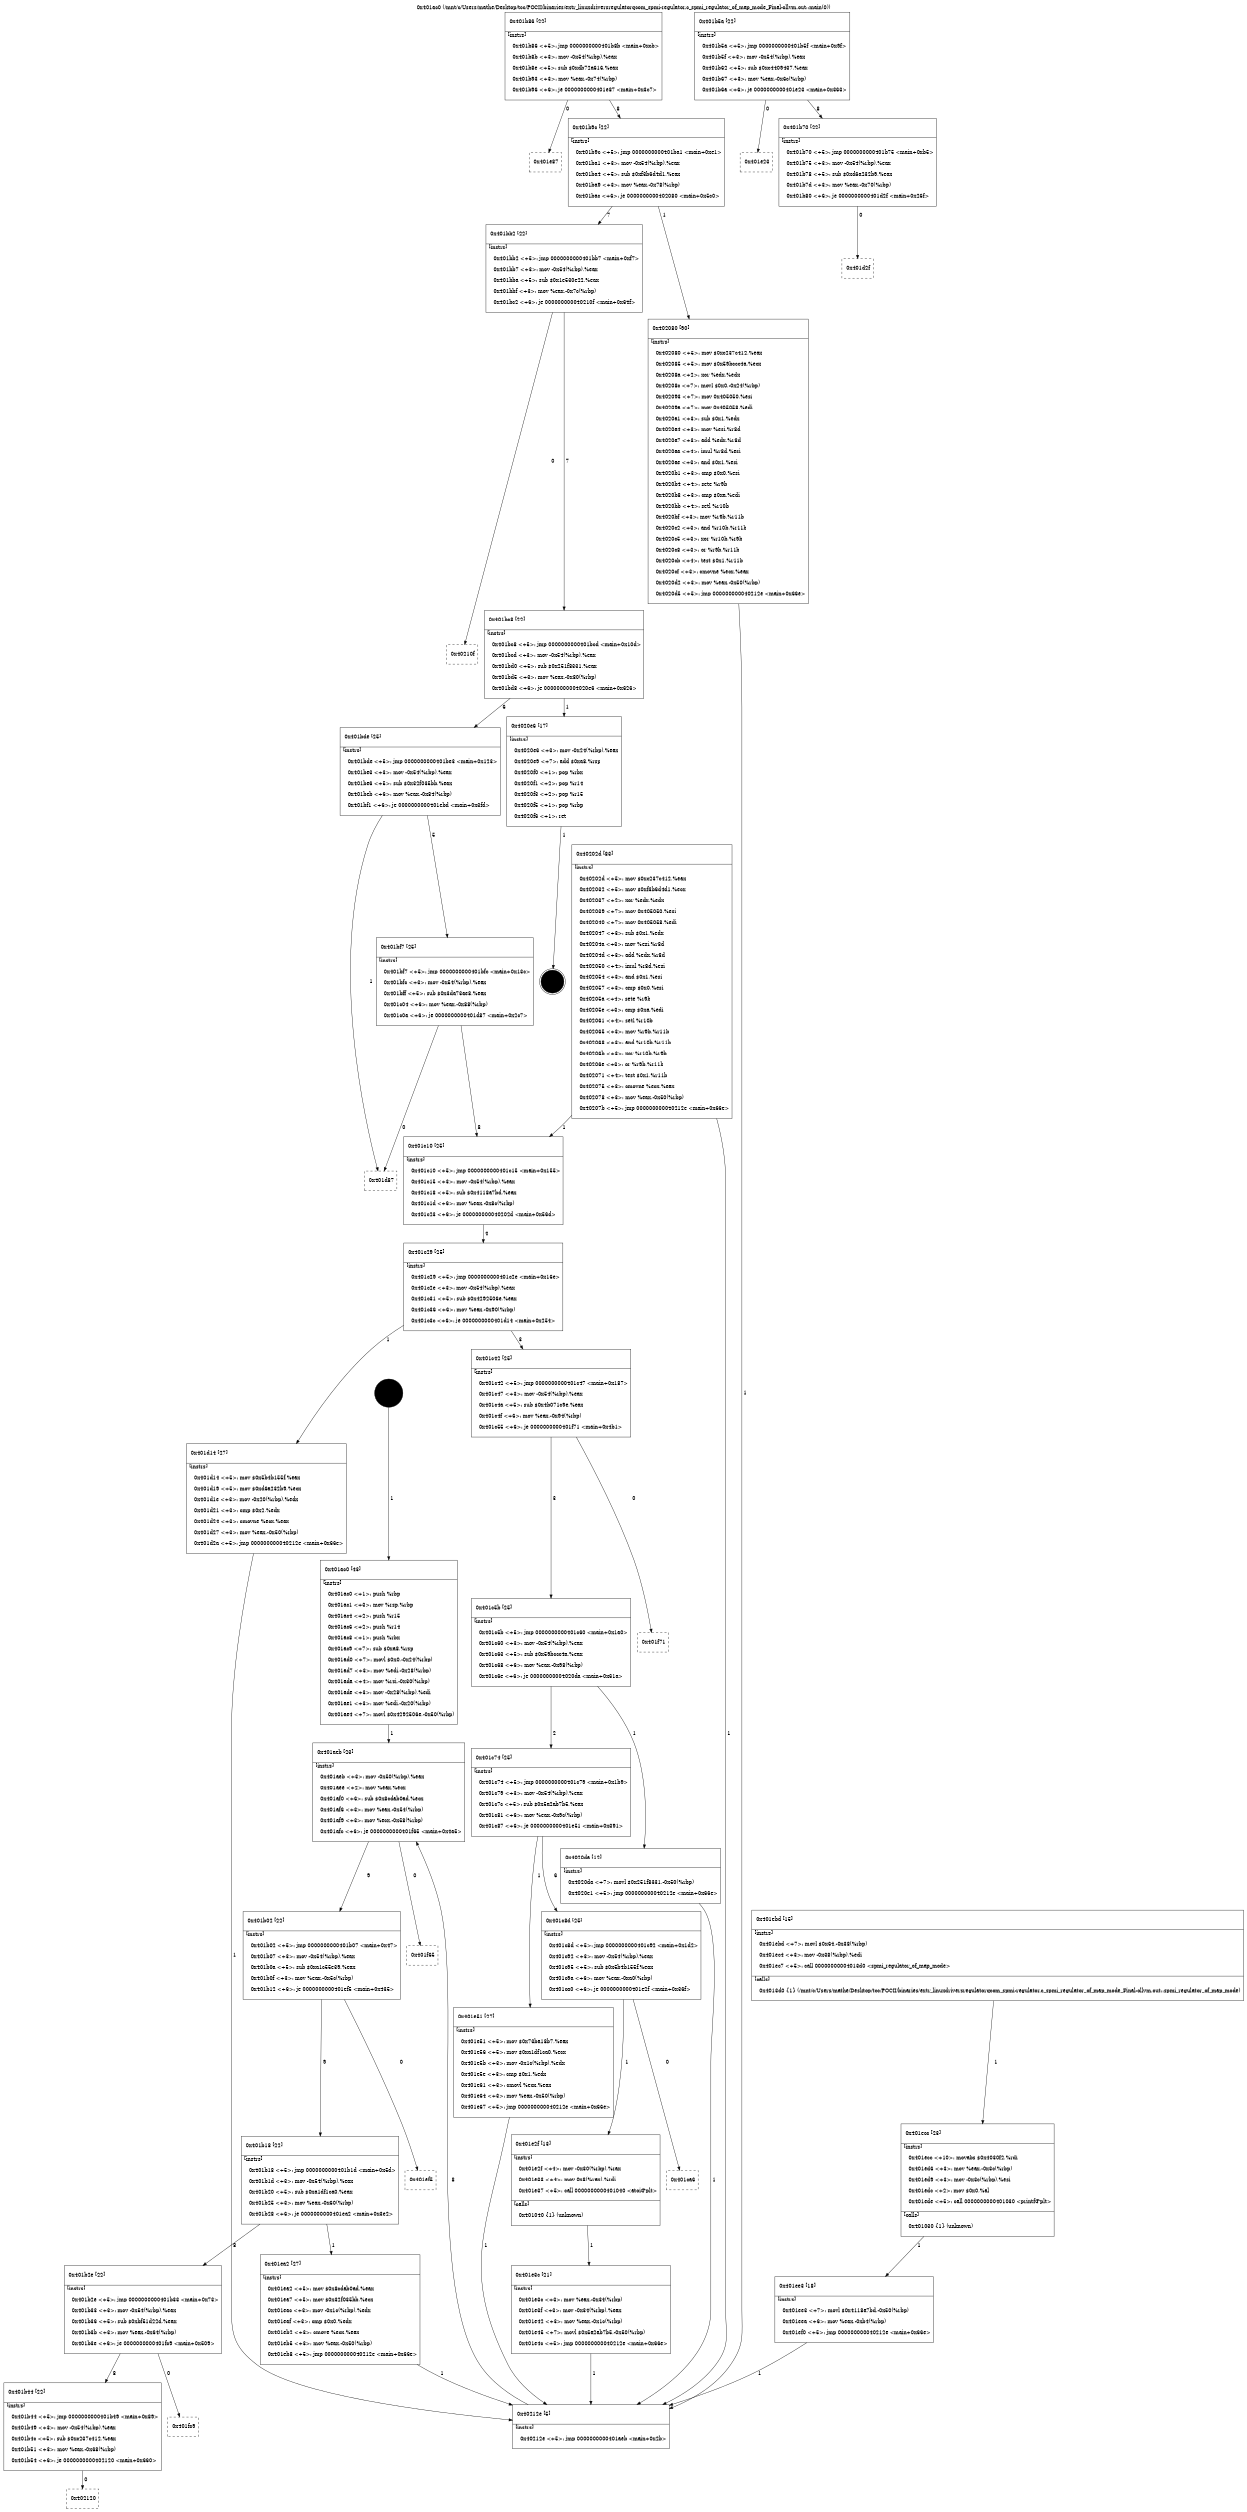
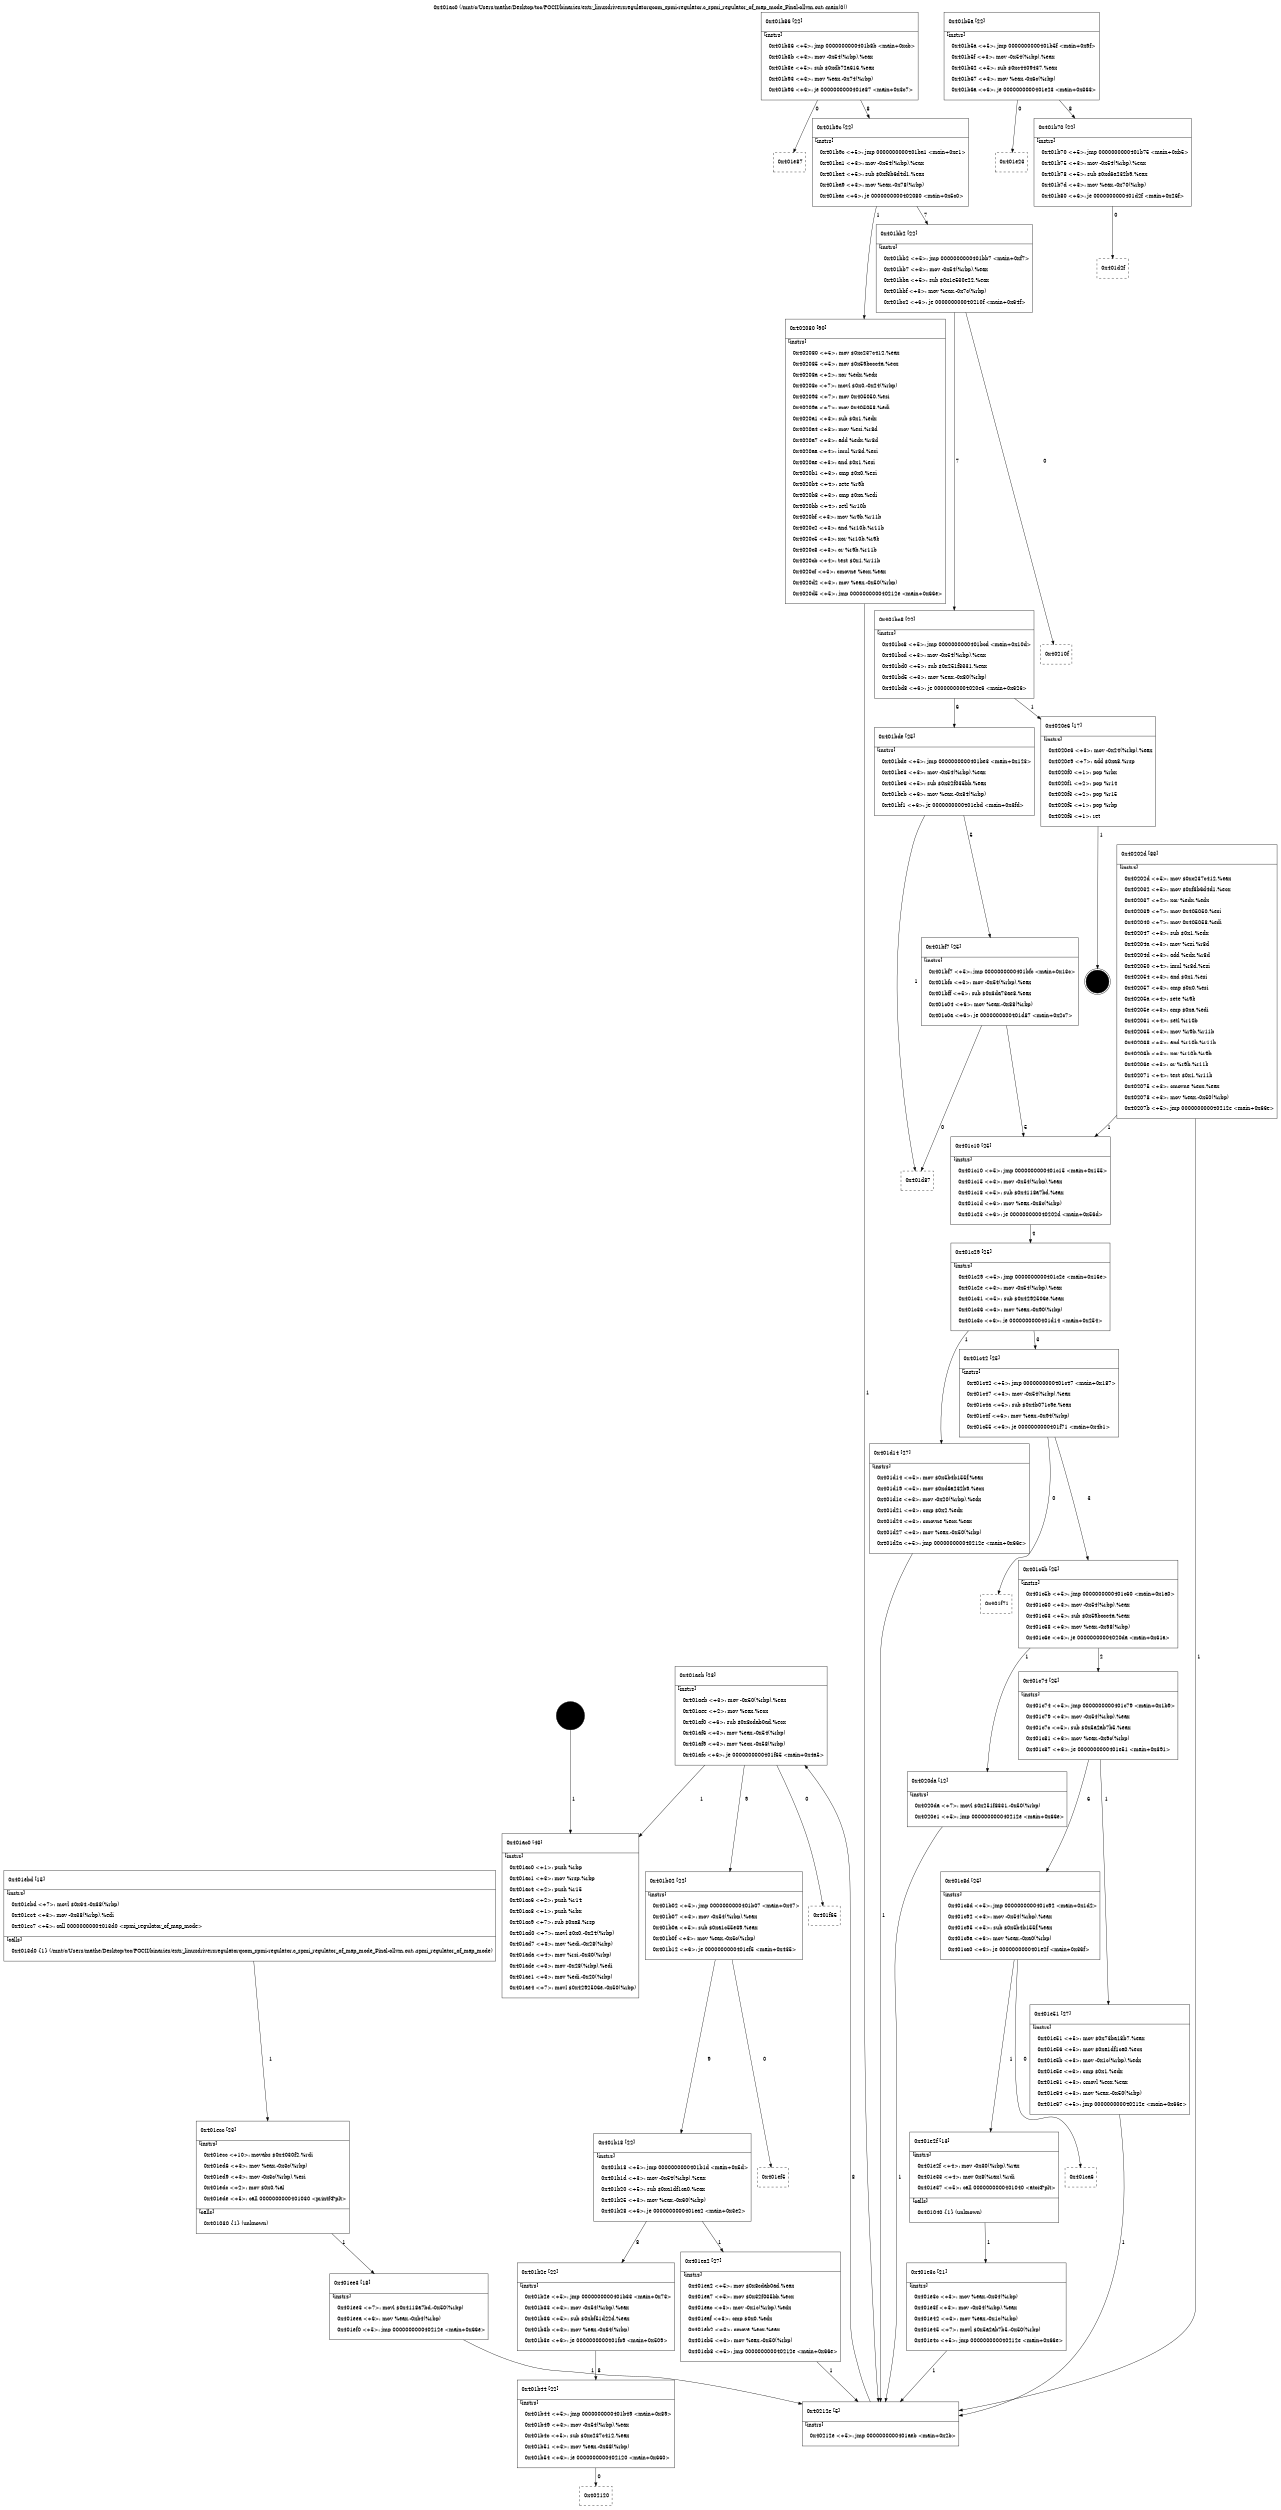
(478, 1128) -> (1025, 1128)
(389, 1732) -> (673, 1800)
(183, 2427) -> none
